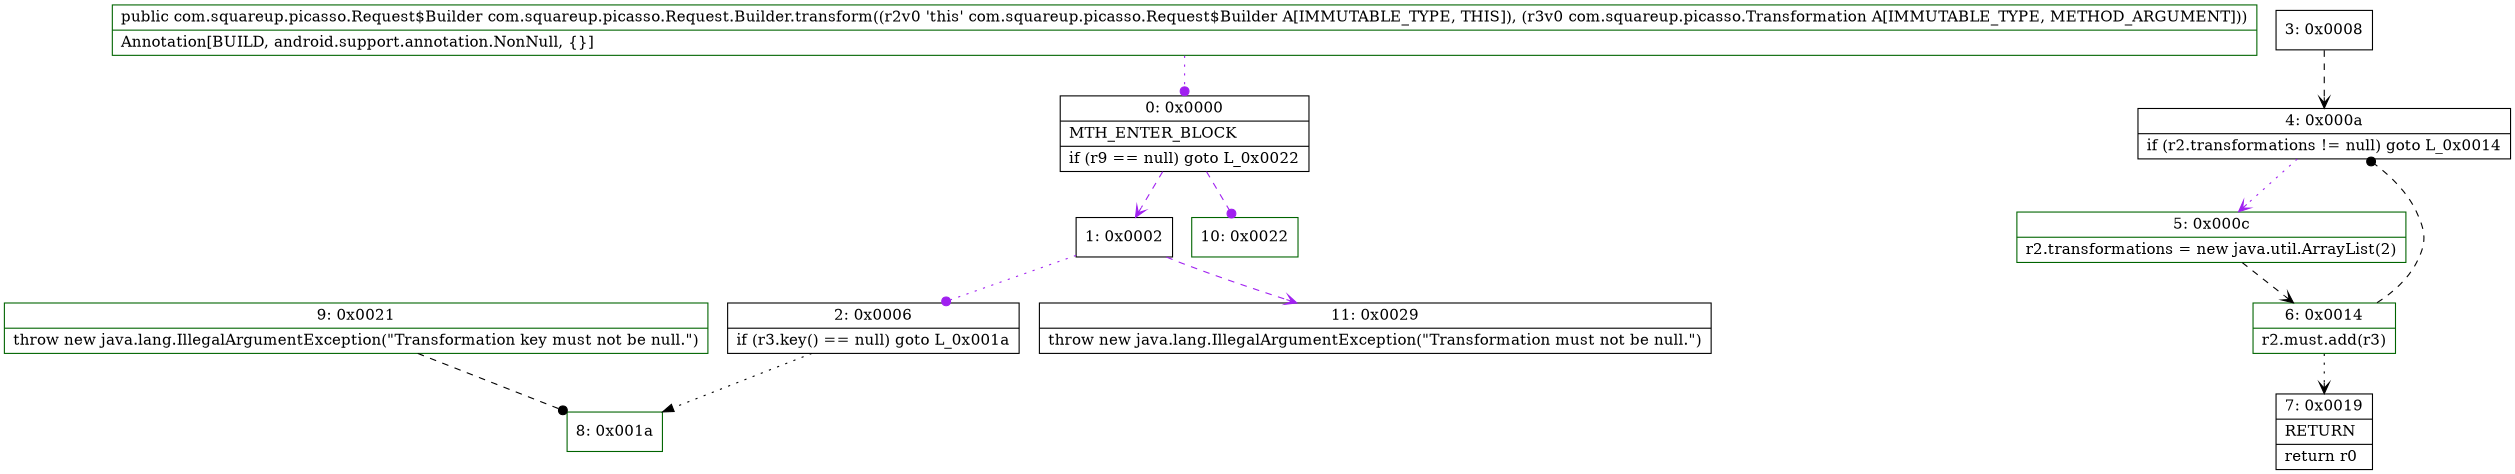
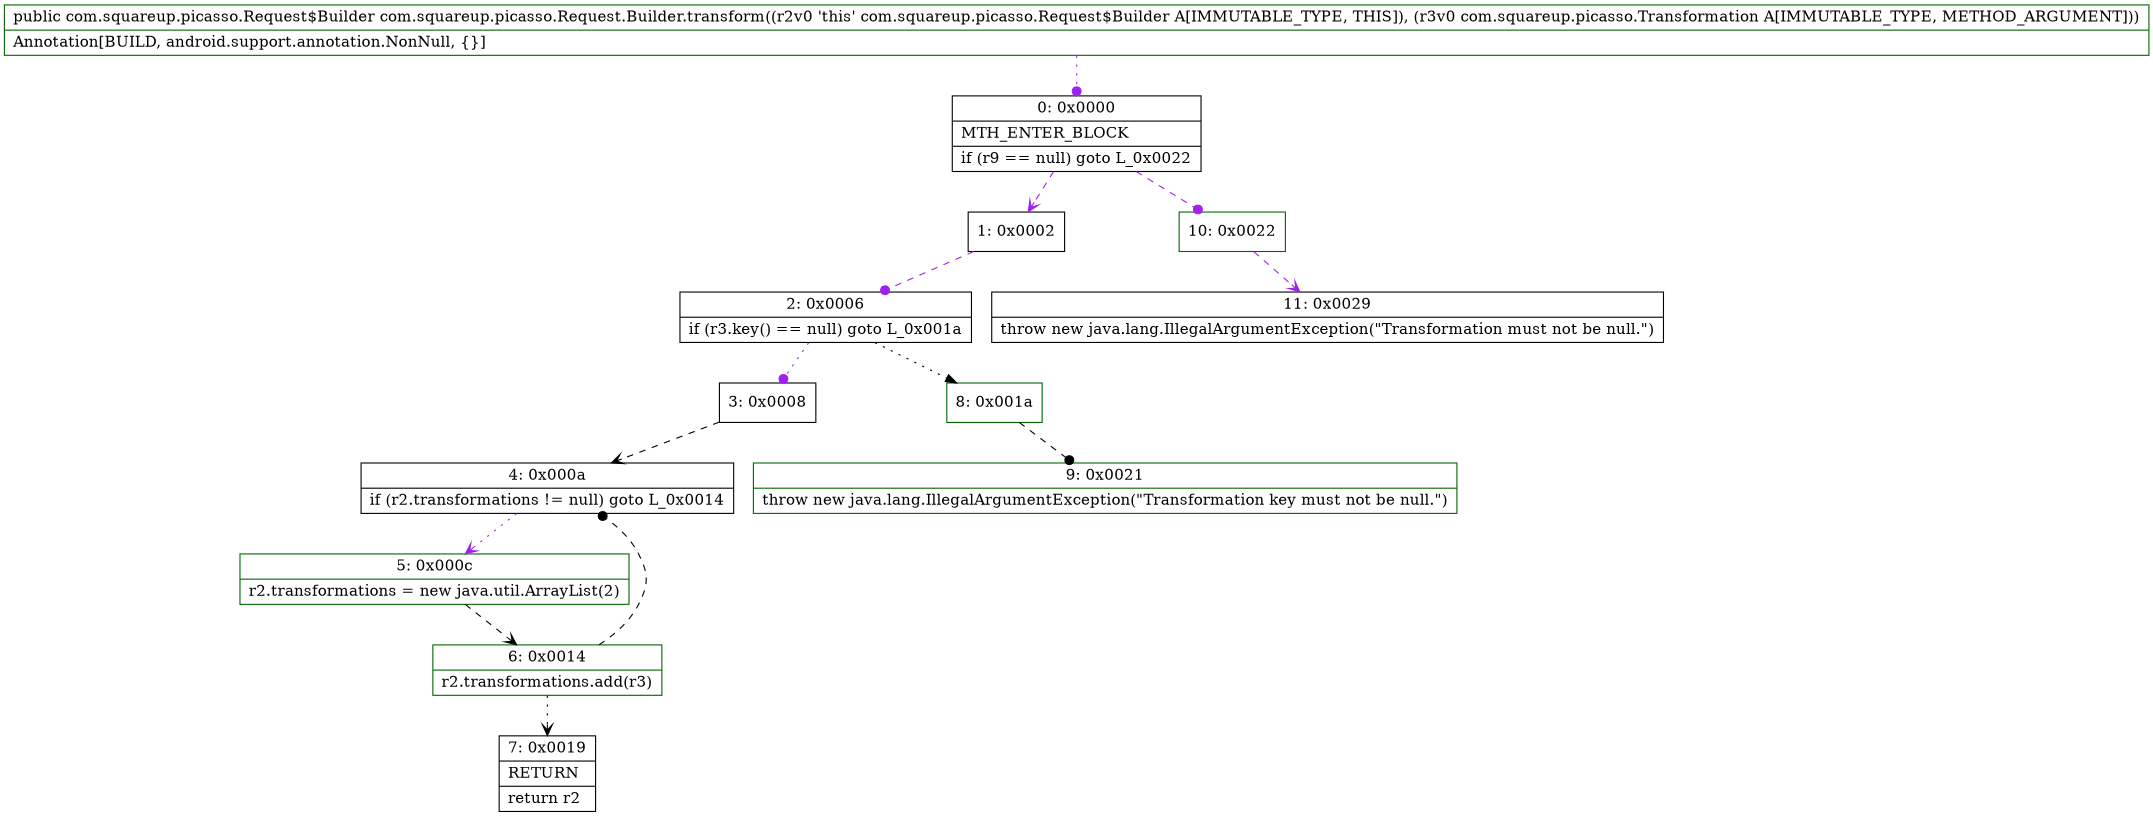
(1013, 278) -> (931, 270)
(1226, 279) -> (1273, 268)
(2324, 340) -> (547, 682)
none -> (797, 359)
(488, 381) -> (1042, 440)
(2322, 456) -> (545, 798)
